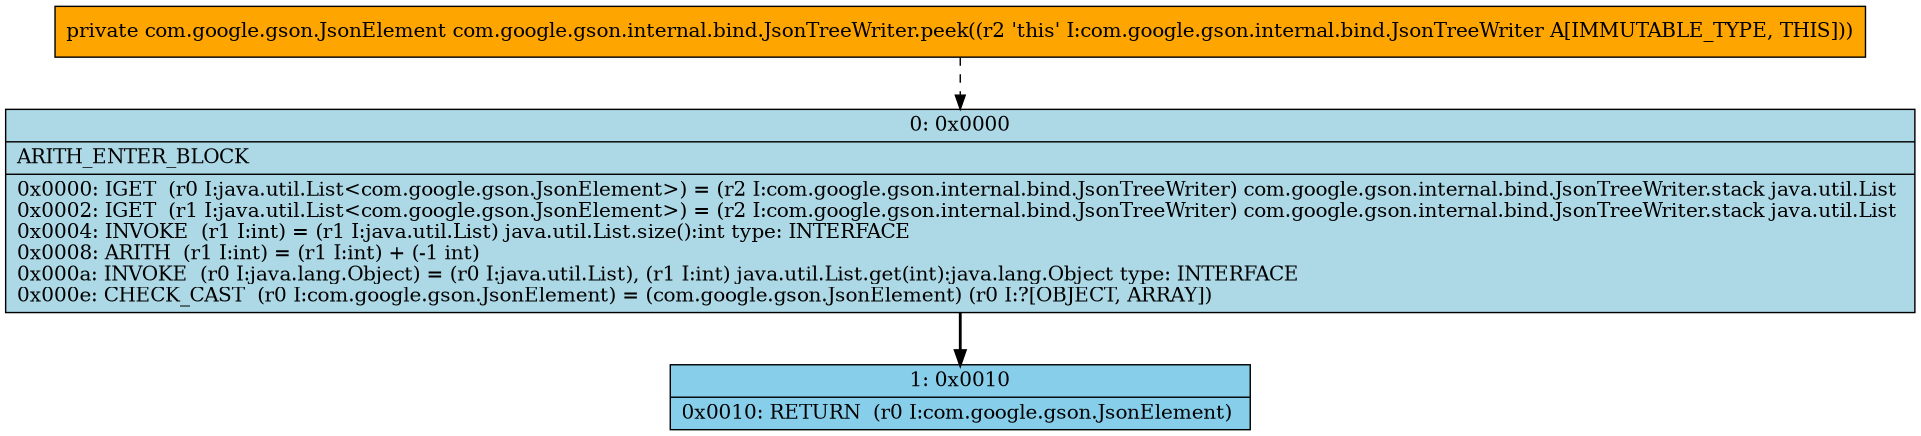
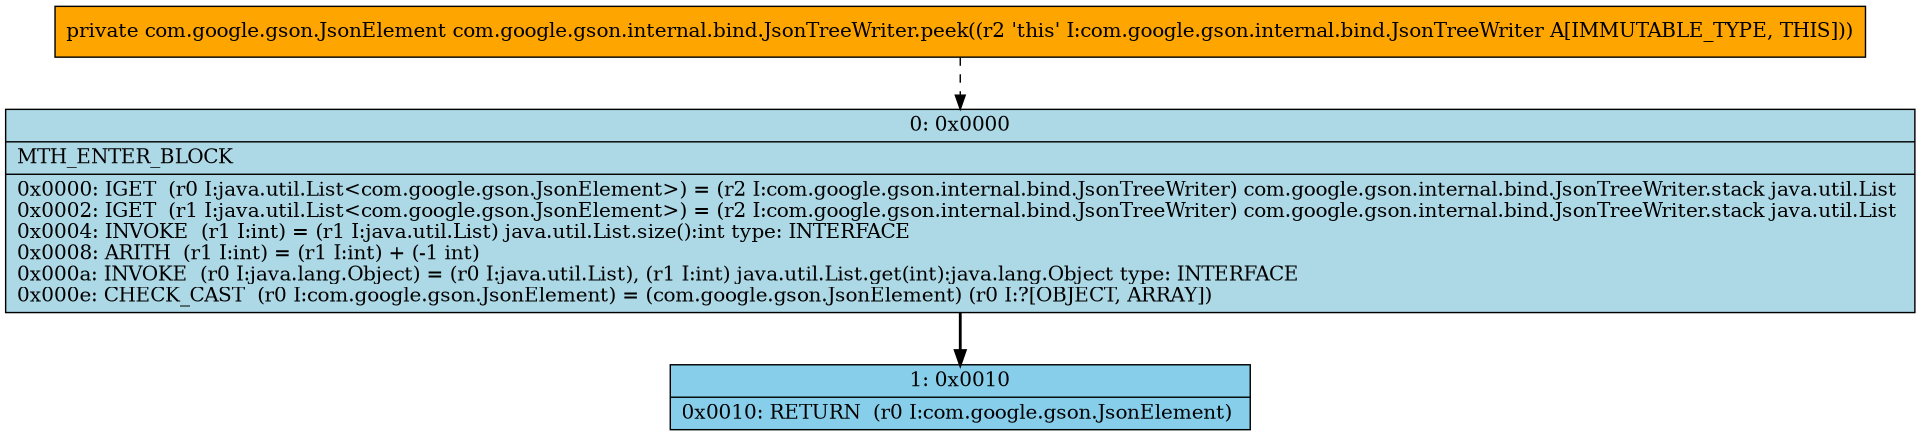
(133, 157) -> (126, 157)
